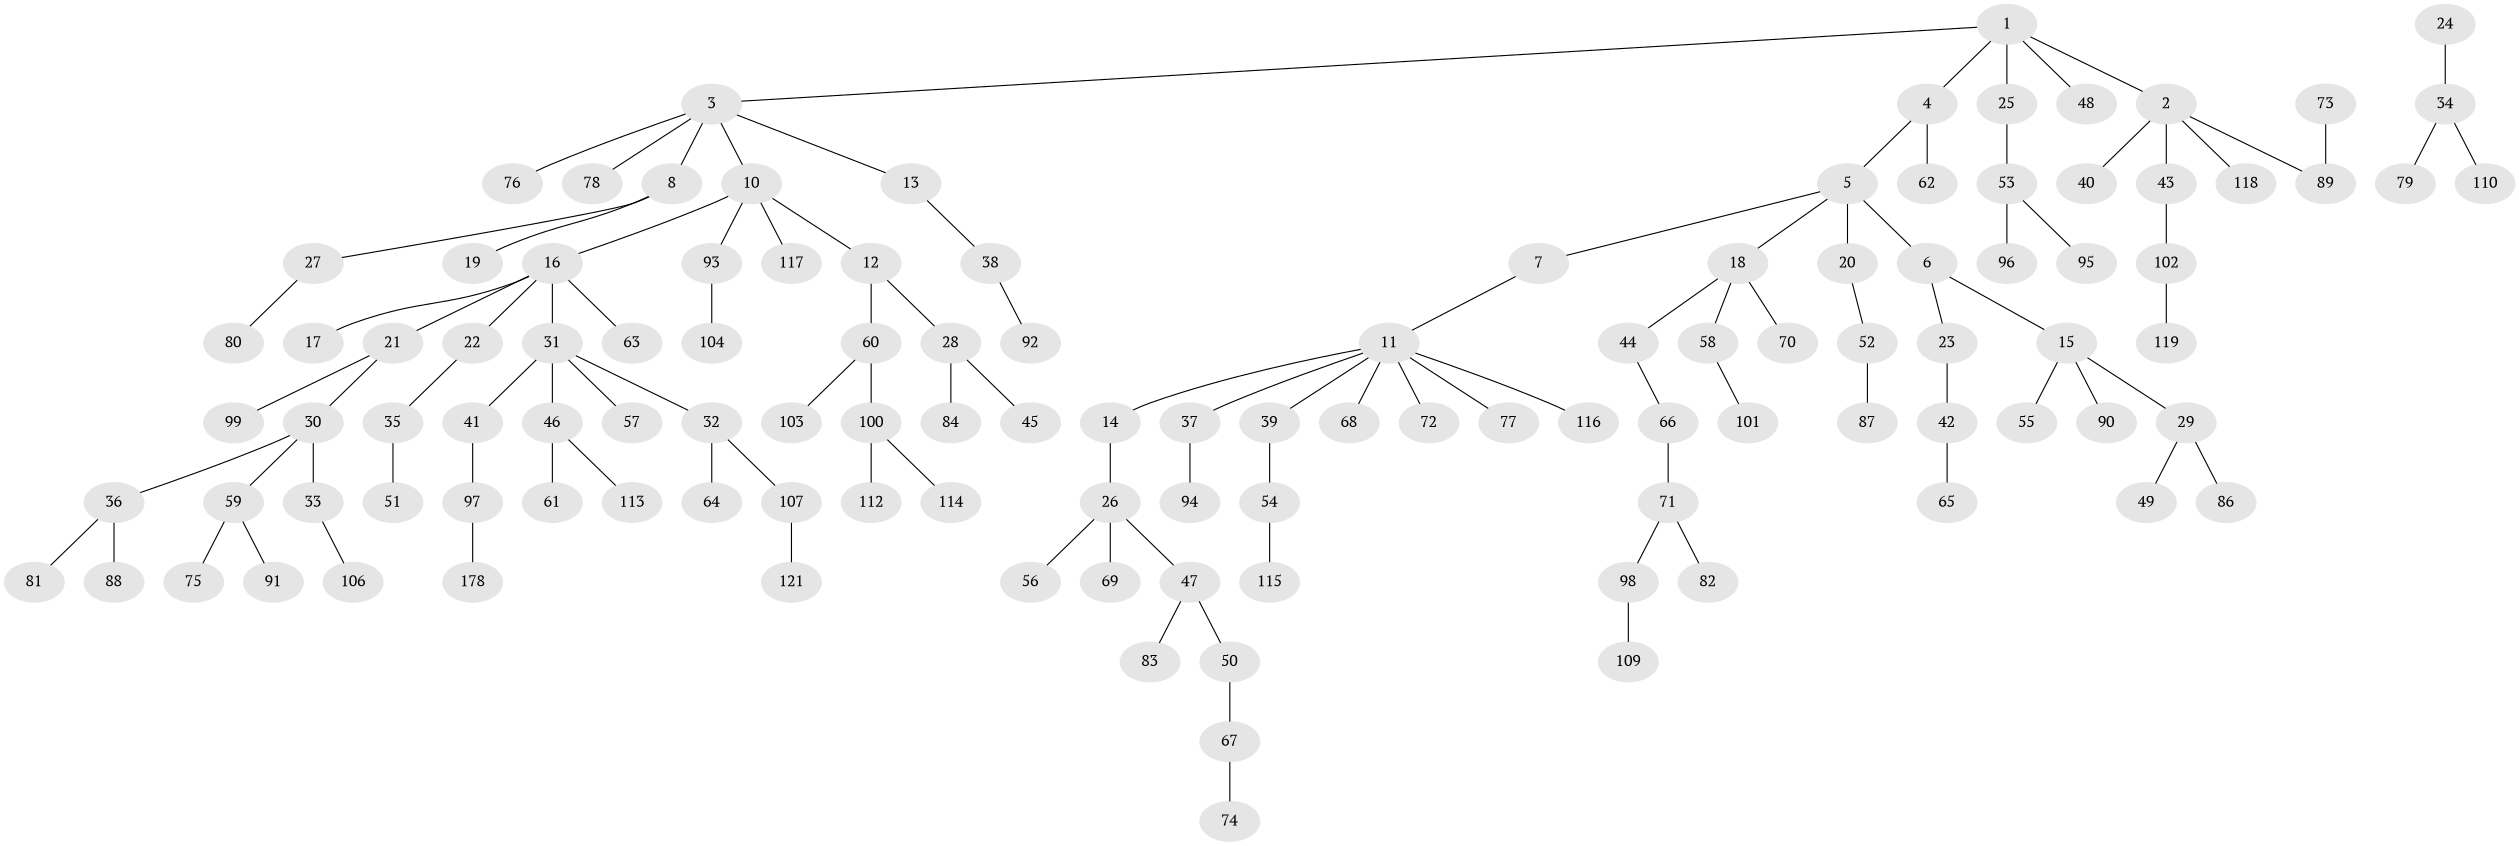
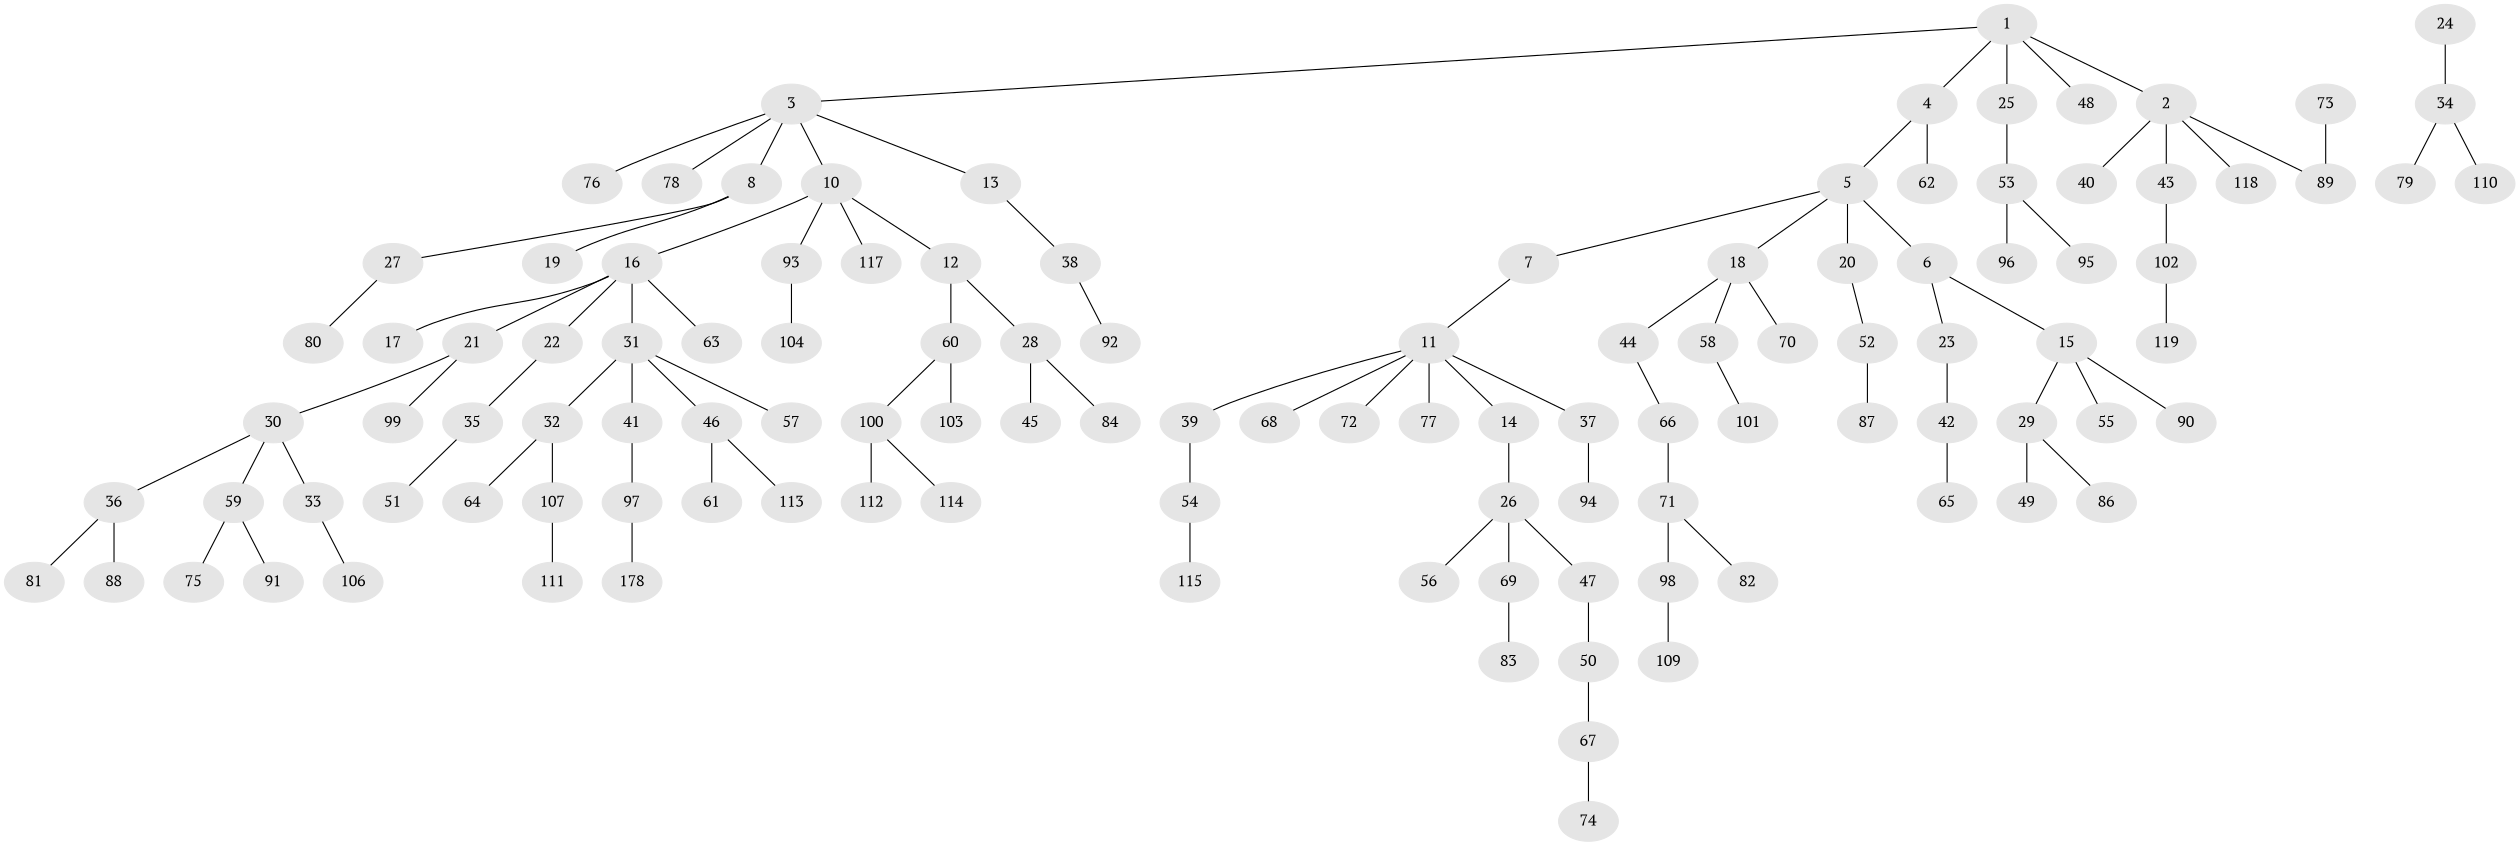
(1588, 423) -> none
(791, 582) -> (552, 582)
(1170, 622) -> (1509, 622)
